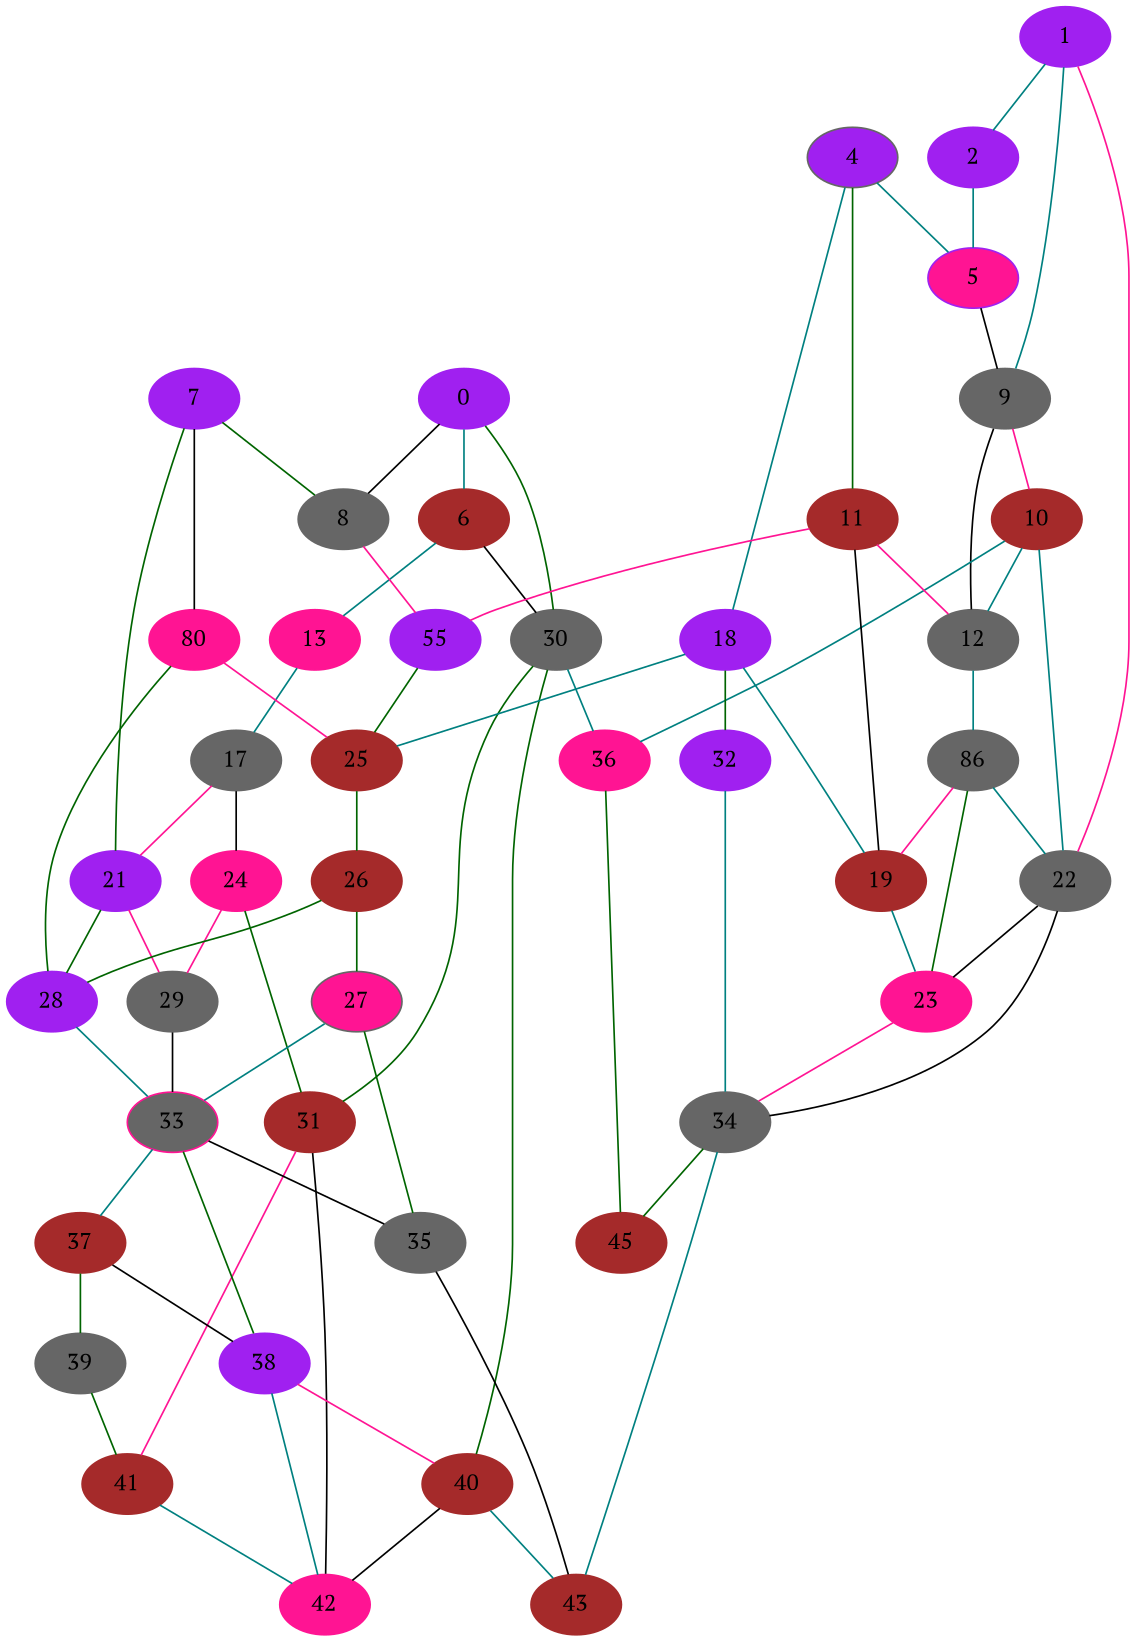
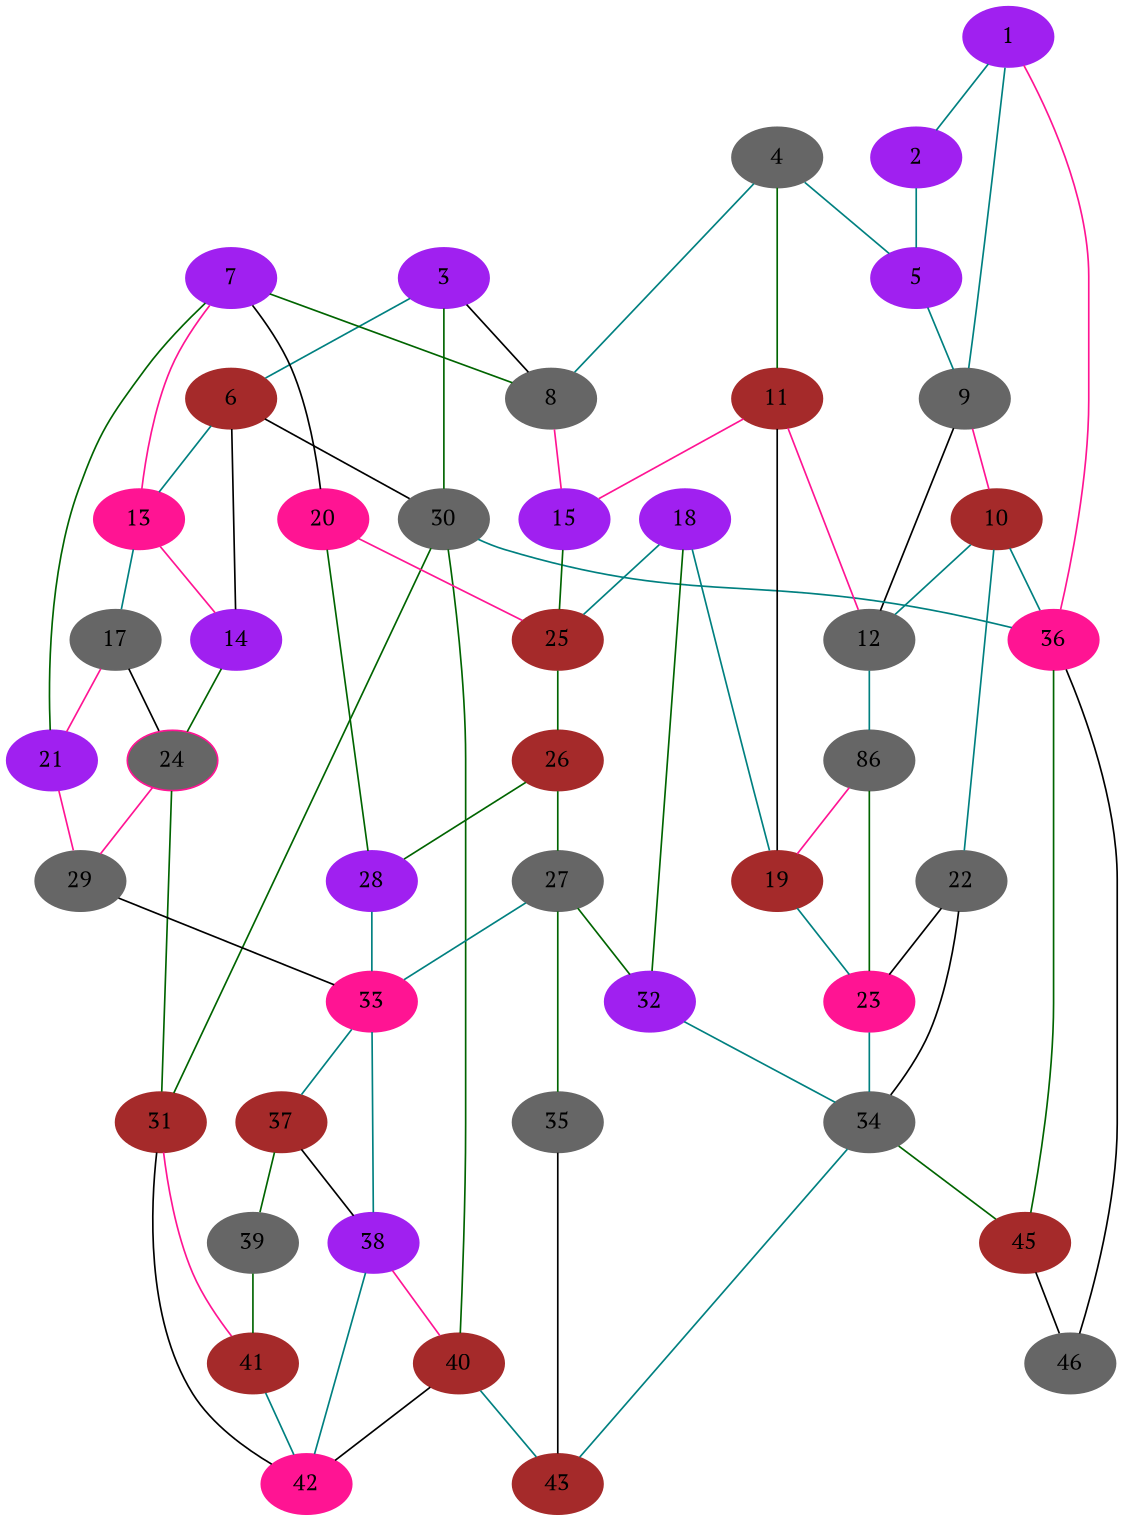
(853, 157) -> (777, 157)
(973, 278) -> (916, 278)
(989, 338) -> (941, 338)
none -> (162, 392)
(464, 399) -> (444, 278)
(789, 399) -> (664, 278)
(1129, 459) -> (1089, 333)
(194, 640) -> (323, 519)
none -> (236, 640)
(435, 640) -> (564, 519)
(1019, 821) -> none
(236, 881) -> (173, 760)
(84, 941) -> none
none -> (604, 941)
(357, 1002) -> (558, 881)
(826, 1062) -> (869, 1062)
(173, 1122) -> (372, 1002)
(296, 1183) -> none
(218, 1243) -> (373, 1122)
none -> (1070, 1363)
